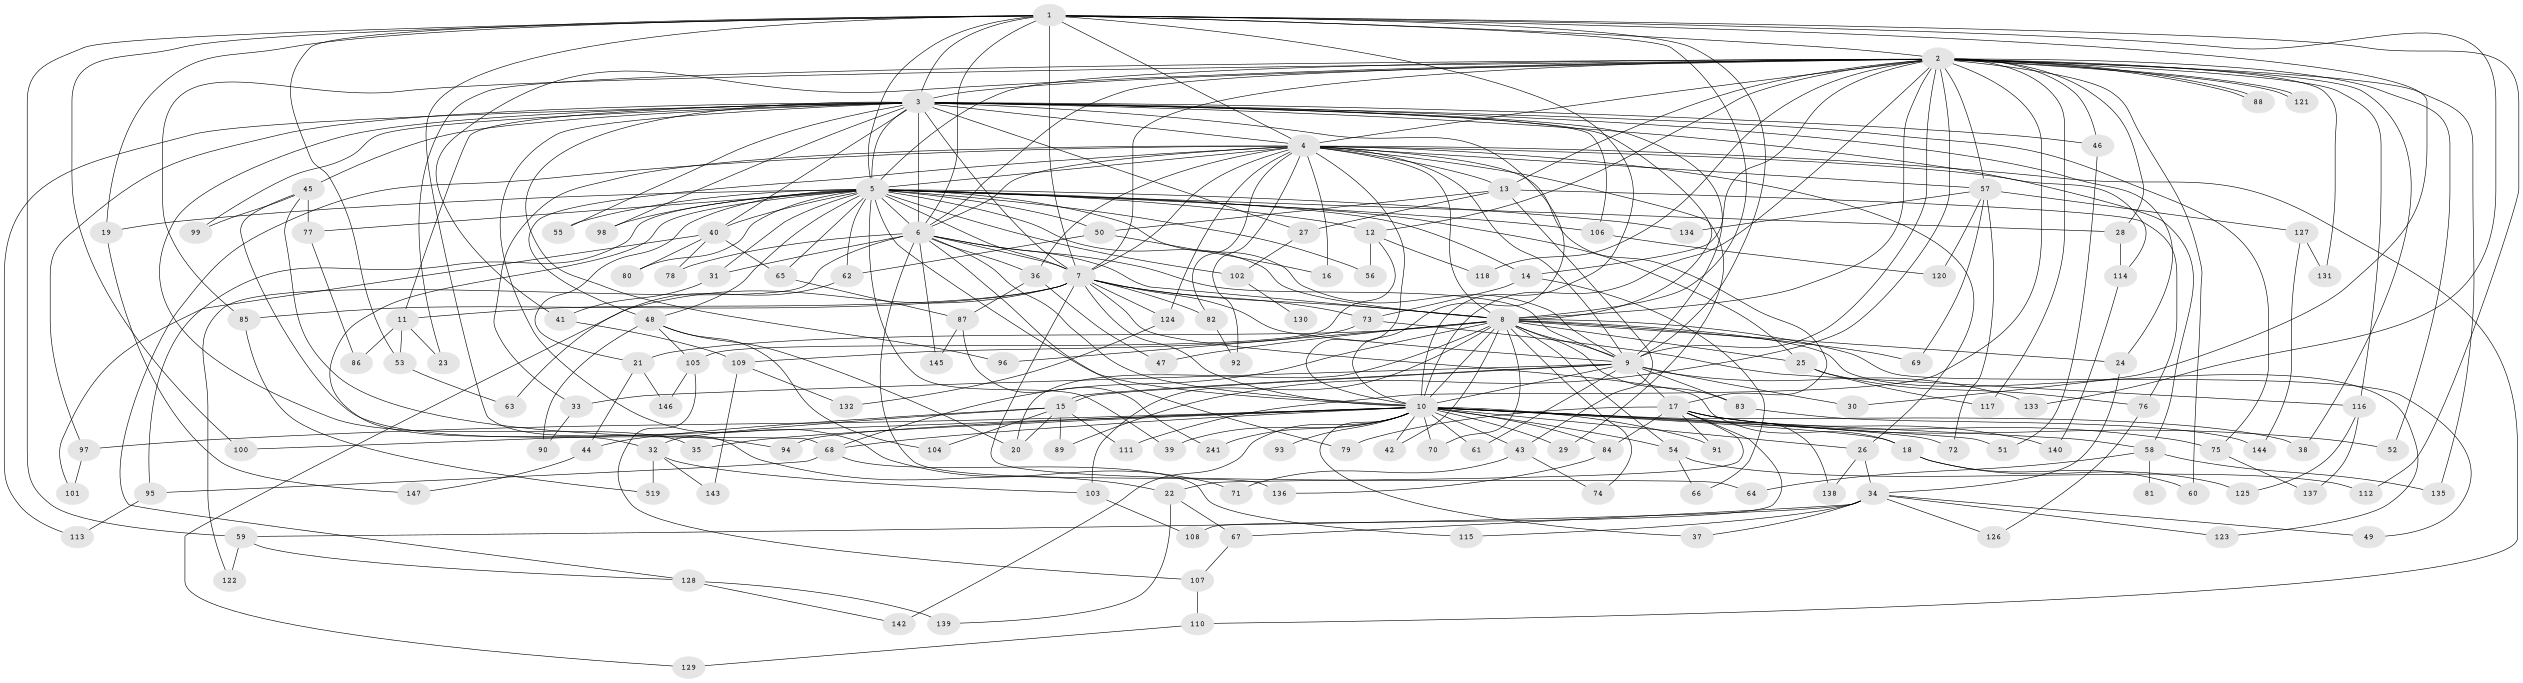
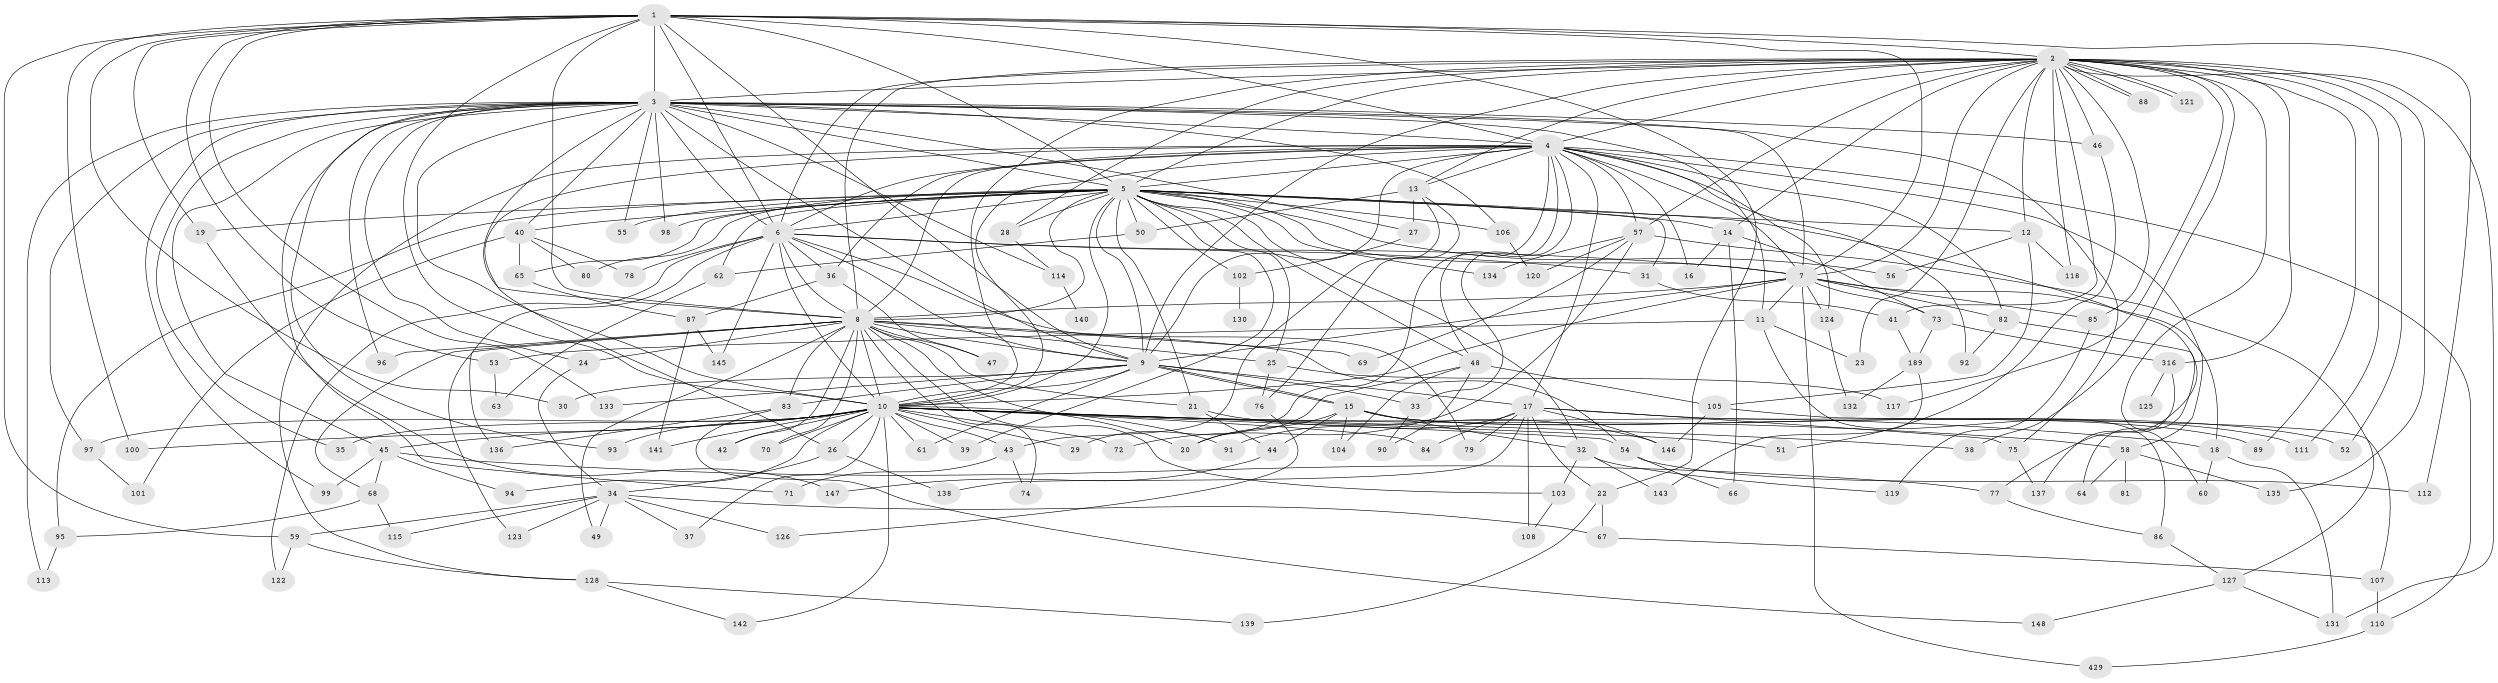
none -> (299, 247)
(1214, 253) -> (1709, 254)
(739, 363) -> (1915, 363)
(2359, 407) -> (2169, 363)
(1111, 424) -> (634, 429)
(1865, 426) -> (1600, 424)
(1213, 450) -> (656, 450)
(2260, 450) -> (2038, 624)
(2075, 473) -> (2313, 510)
(1268, 479) -> (2185, 350)
(1447, 486) -> (584, 437)
(653, 494) -> (1892, 494)
none -> (2194, 559)
(689, 668) -> (2096, 668)
